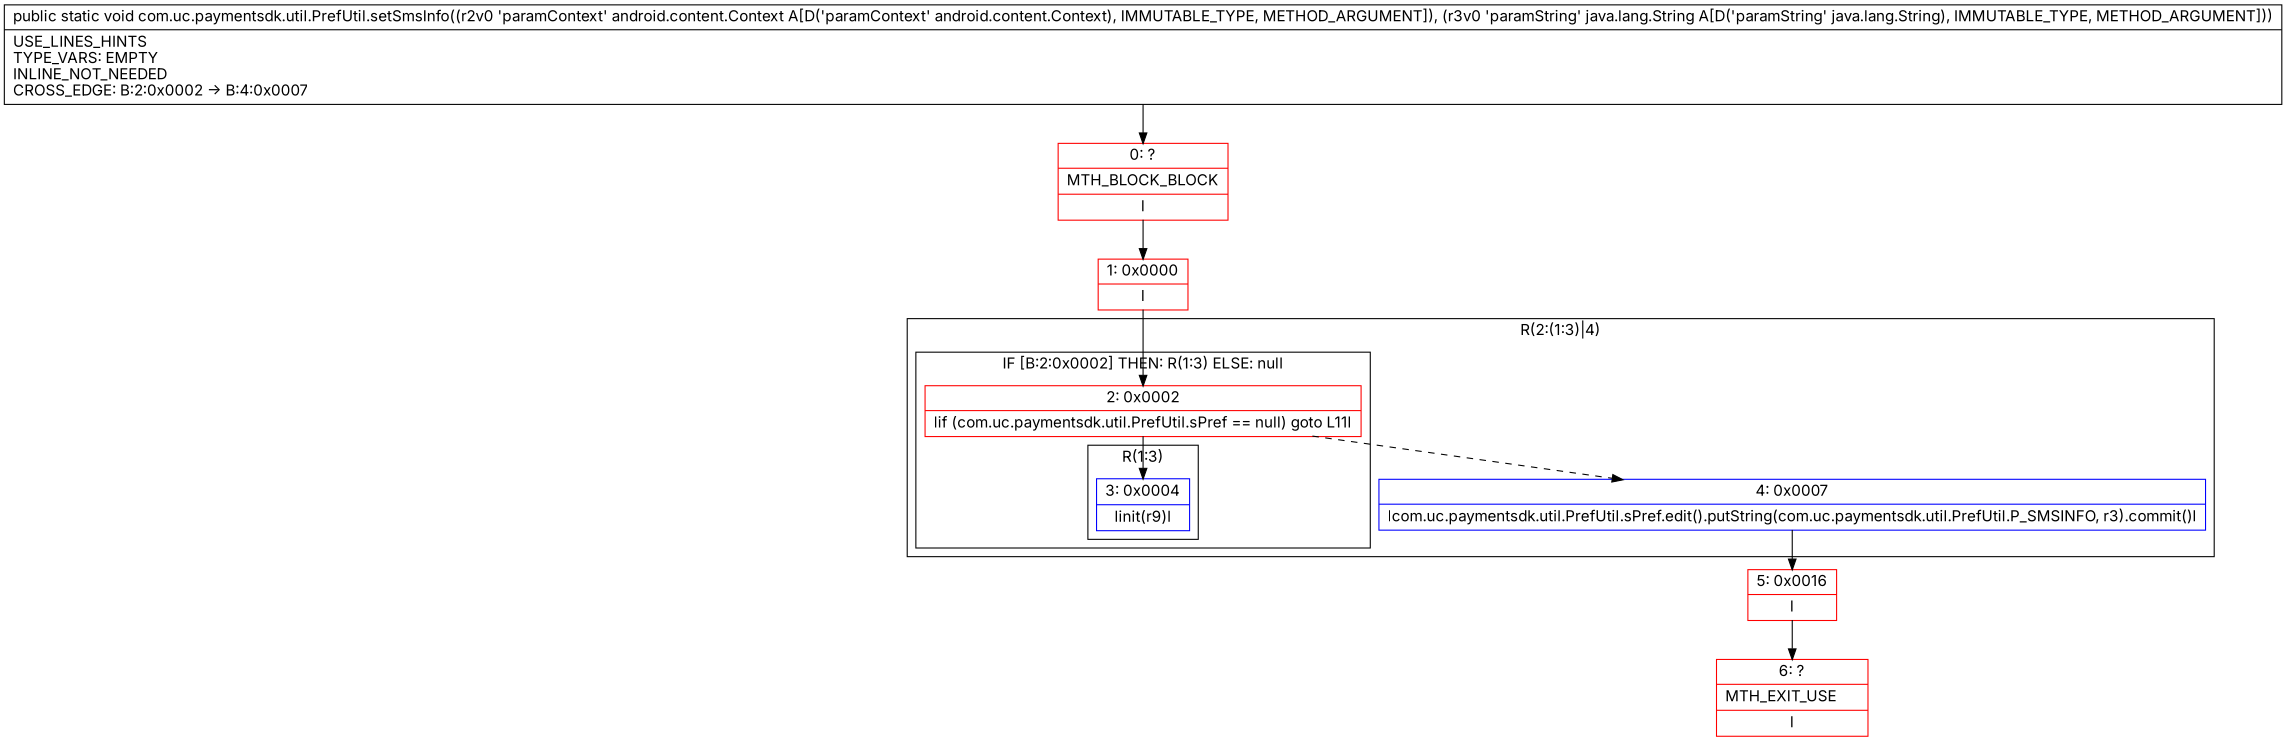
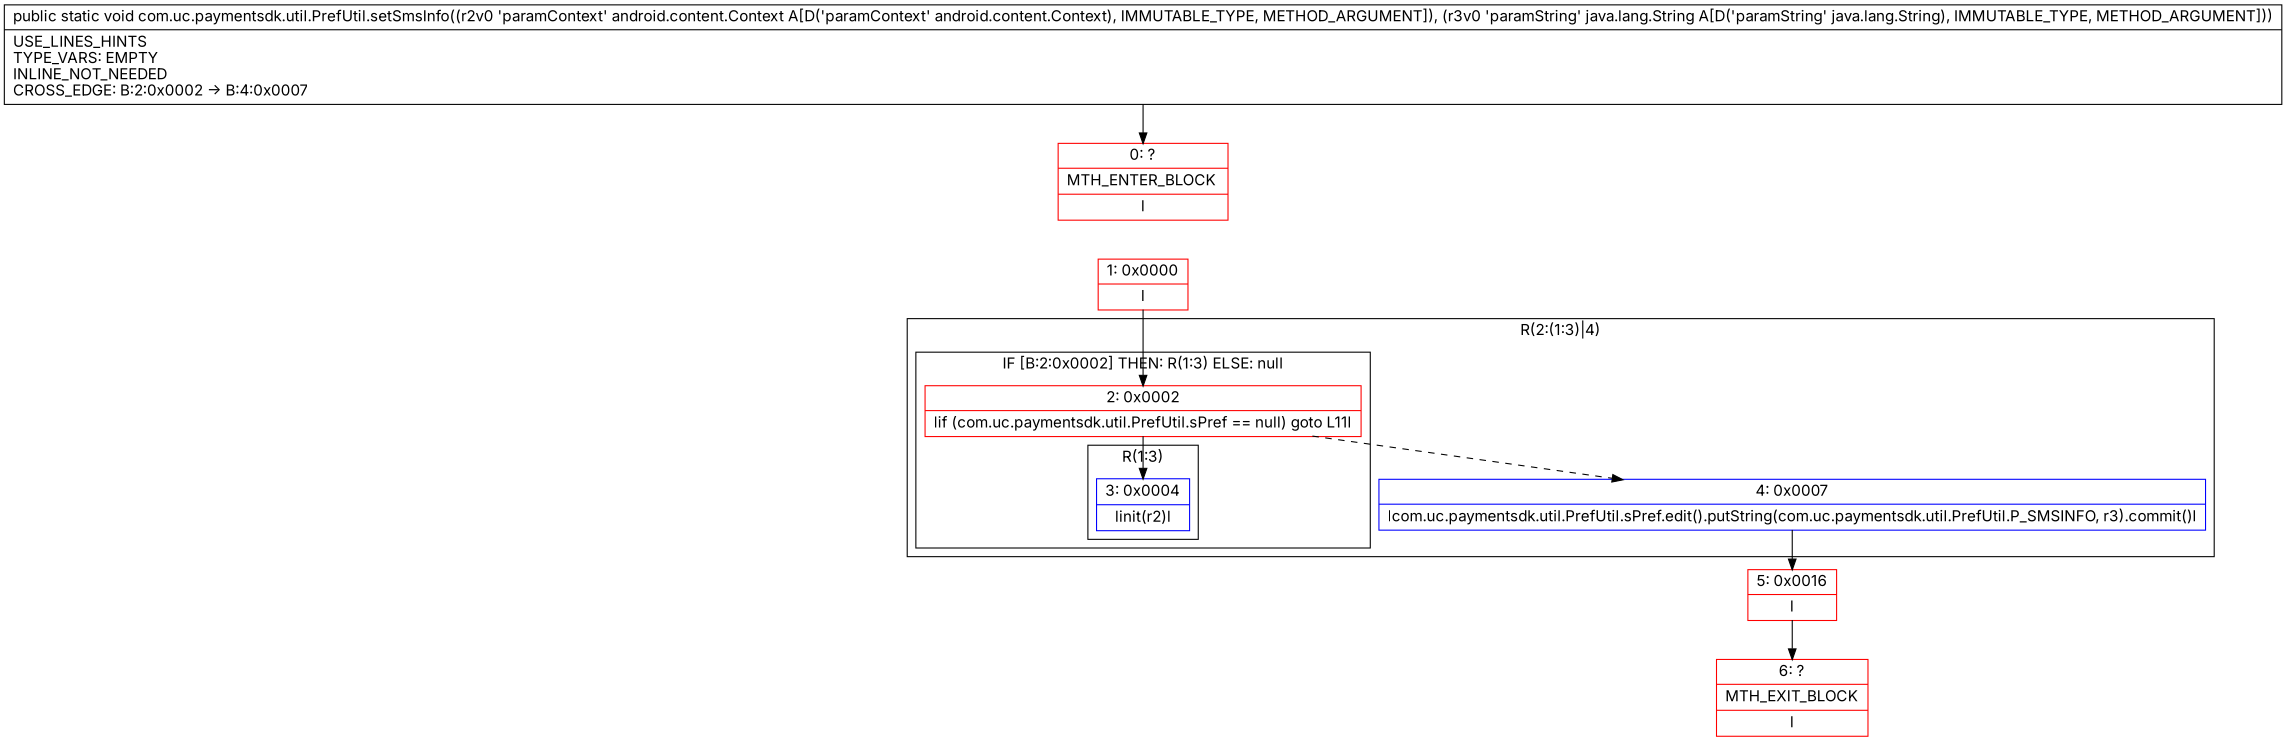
(1143, 181) -> (1142, 181)
(1143, 234) -> none
(1143, 517) -> (1143, 517)
(1781, 697) -> (1792, 697)
